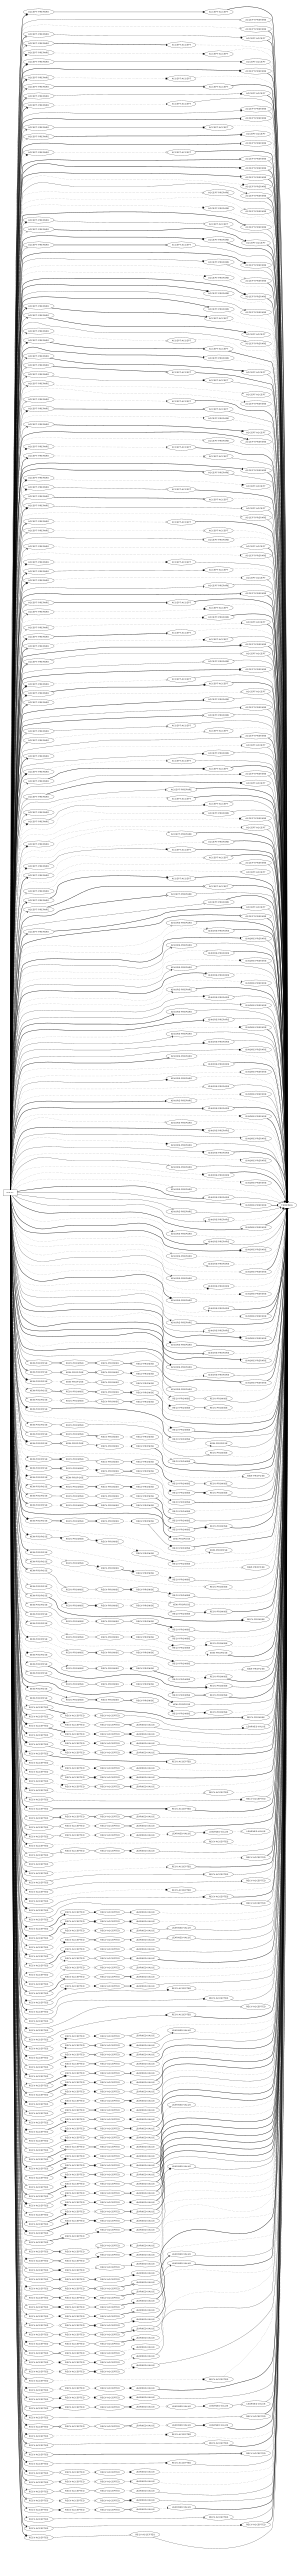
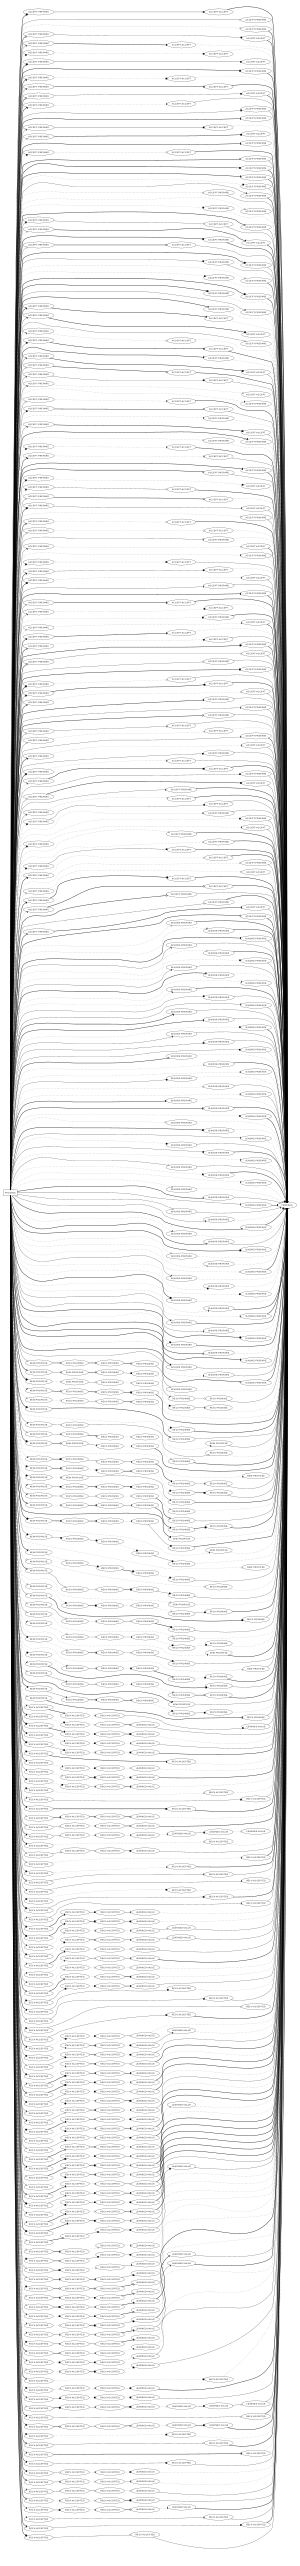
(10, 1193) -> (10, 1193)
